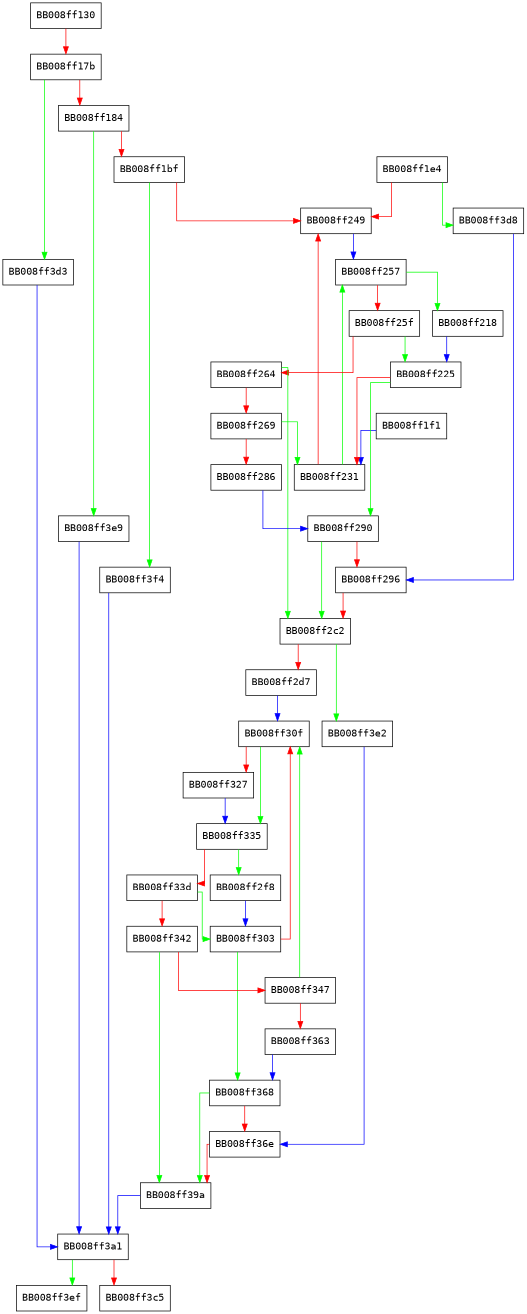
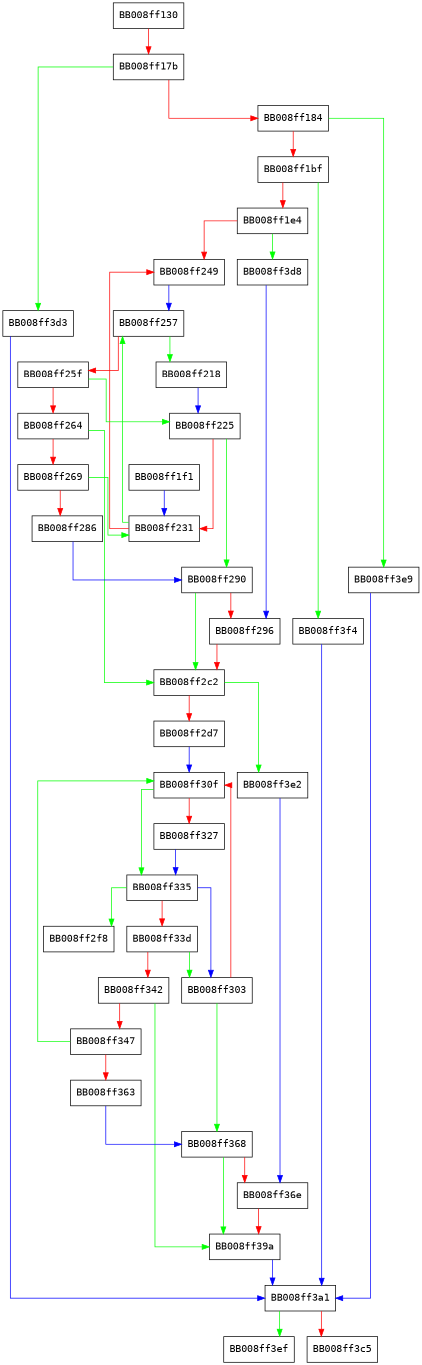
(216, 221) -> (283, 192)
(245, 910) -> (211, 922)
